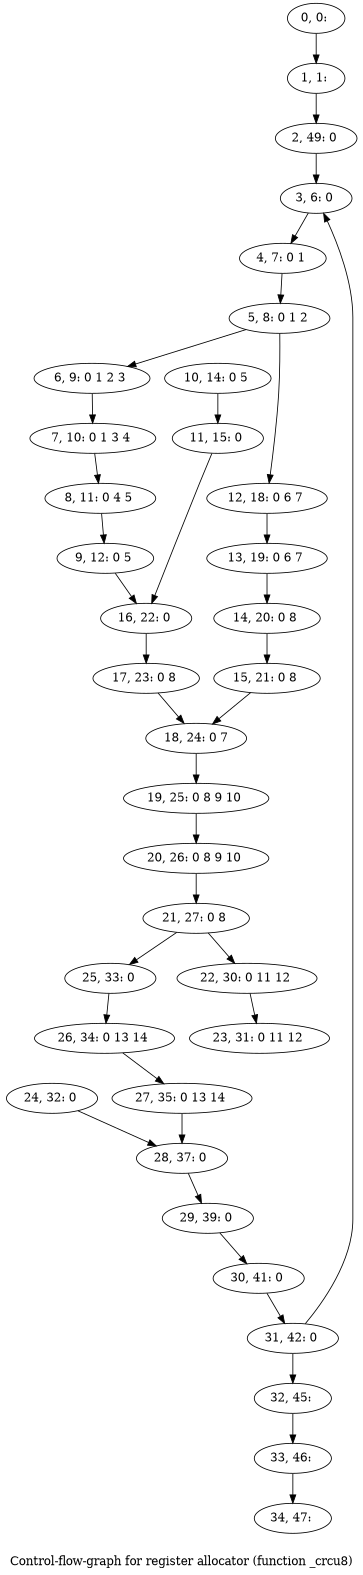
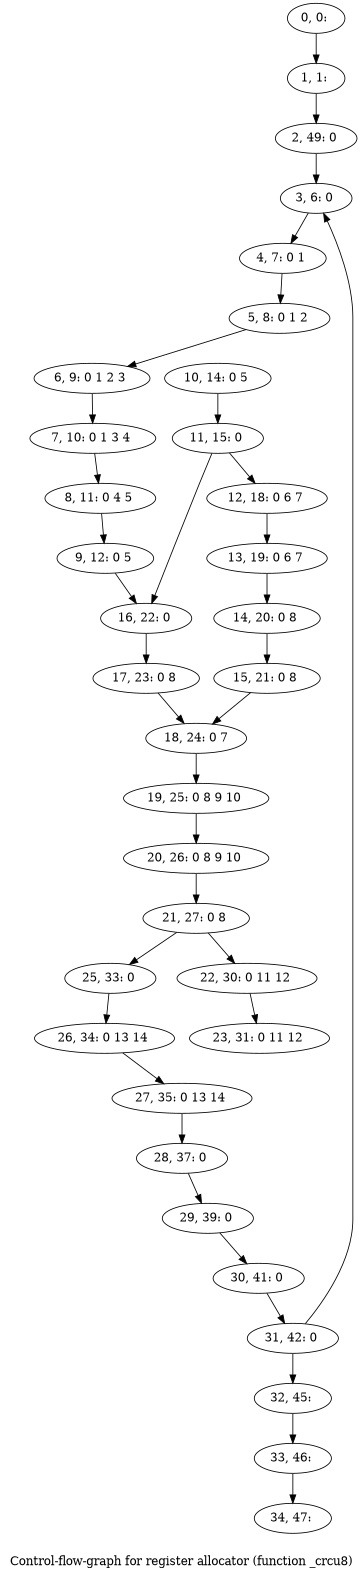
(278, 404) -> (240, 465)
(52, 1098) -> none
